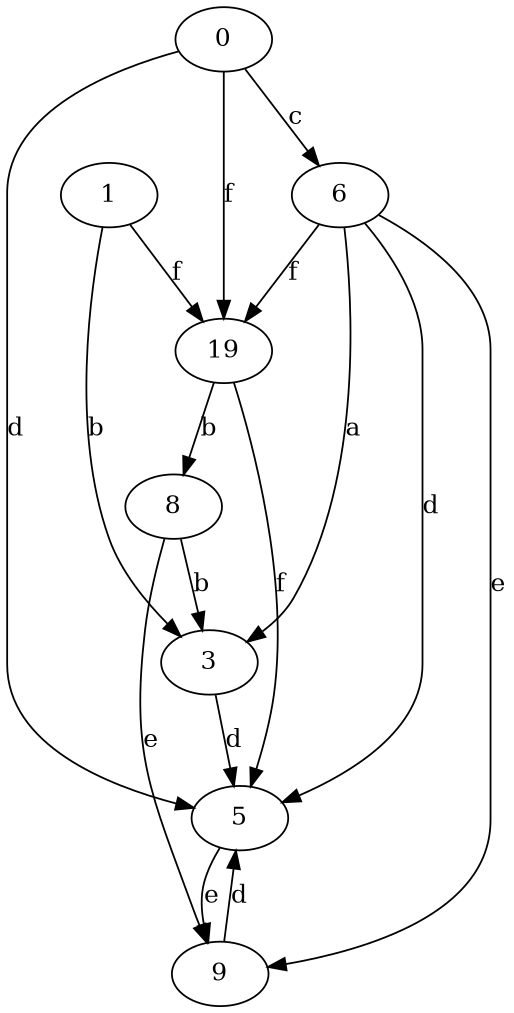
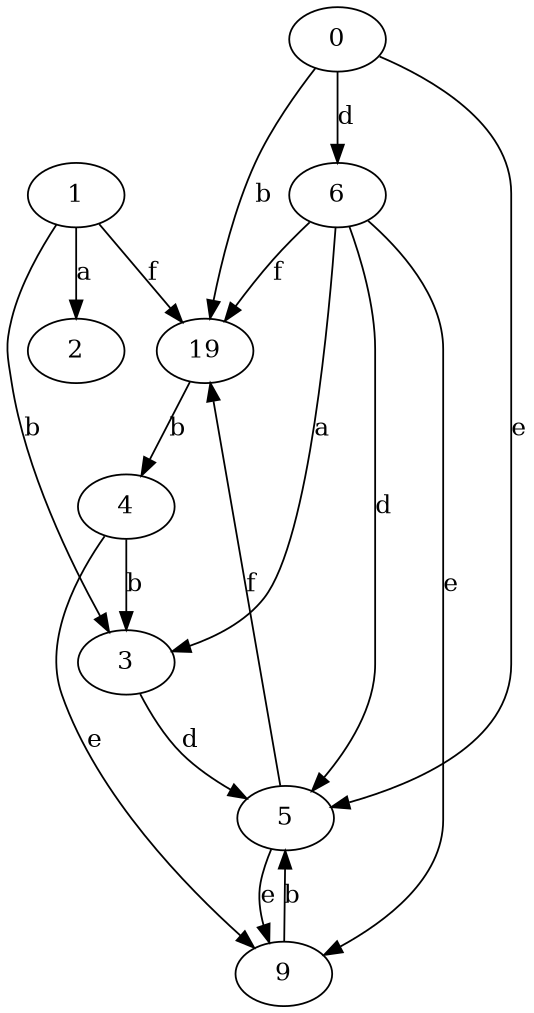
(295, 117) -> (347, 117)
(229, 195) -> (264, 195)
none -> (76, 351)
(16, 429) -> (519, 429)
(174, 507) -> (126, 507)
(274, 575) -> (247, 593)
(240, 896) -> (293, 896)
